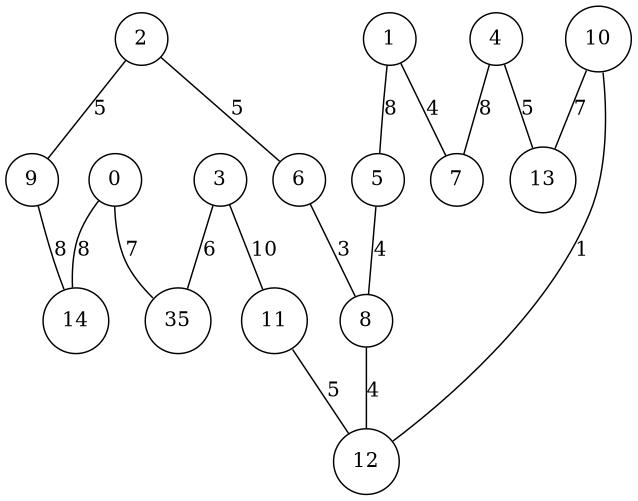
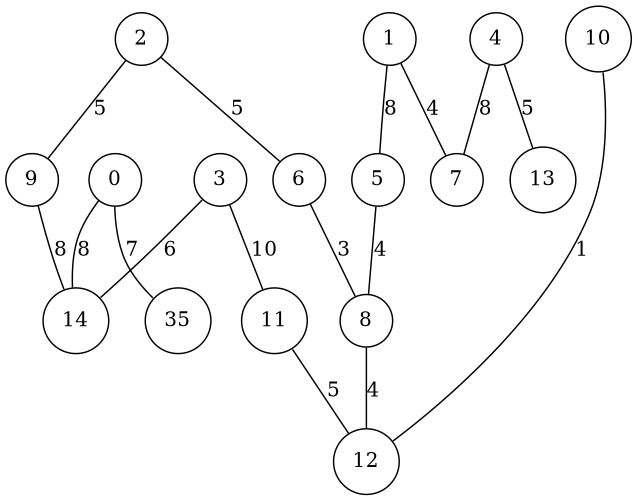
(571, 110) -> none
(200, 247) -> (152, 250)
